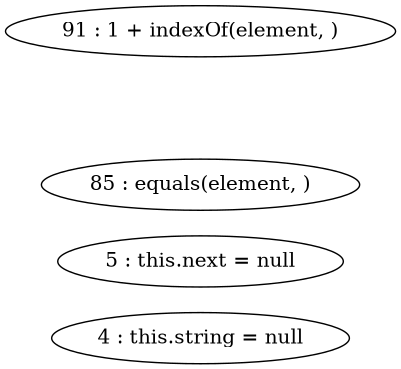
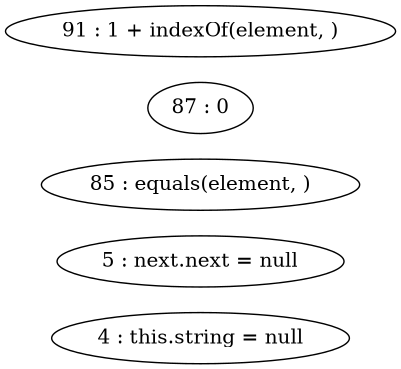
none -> (201, 108)
(201, 261) -> (201, 261)
